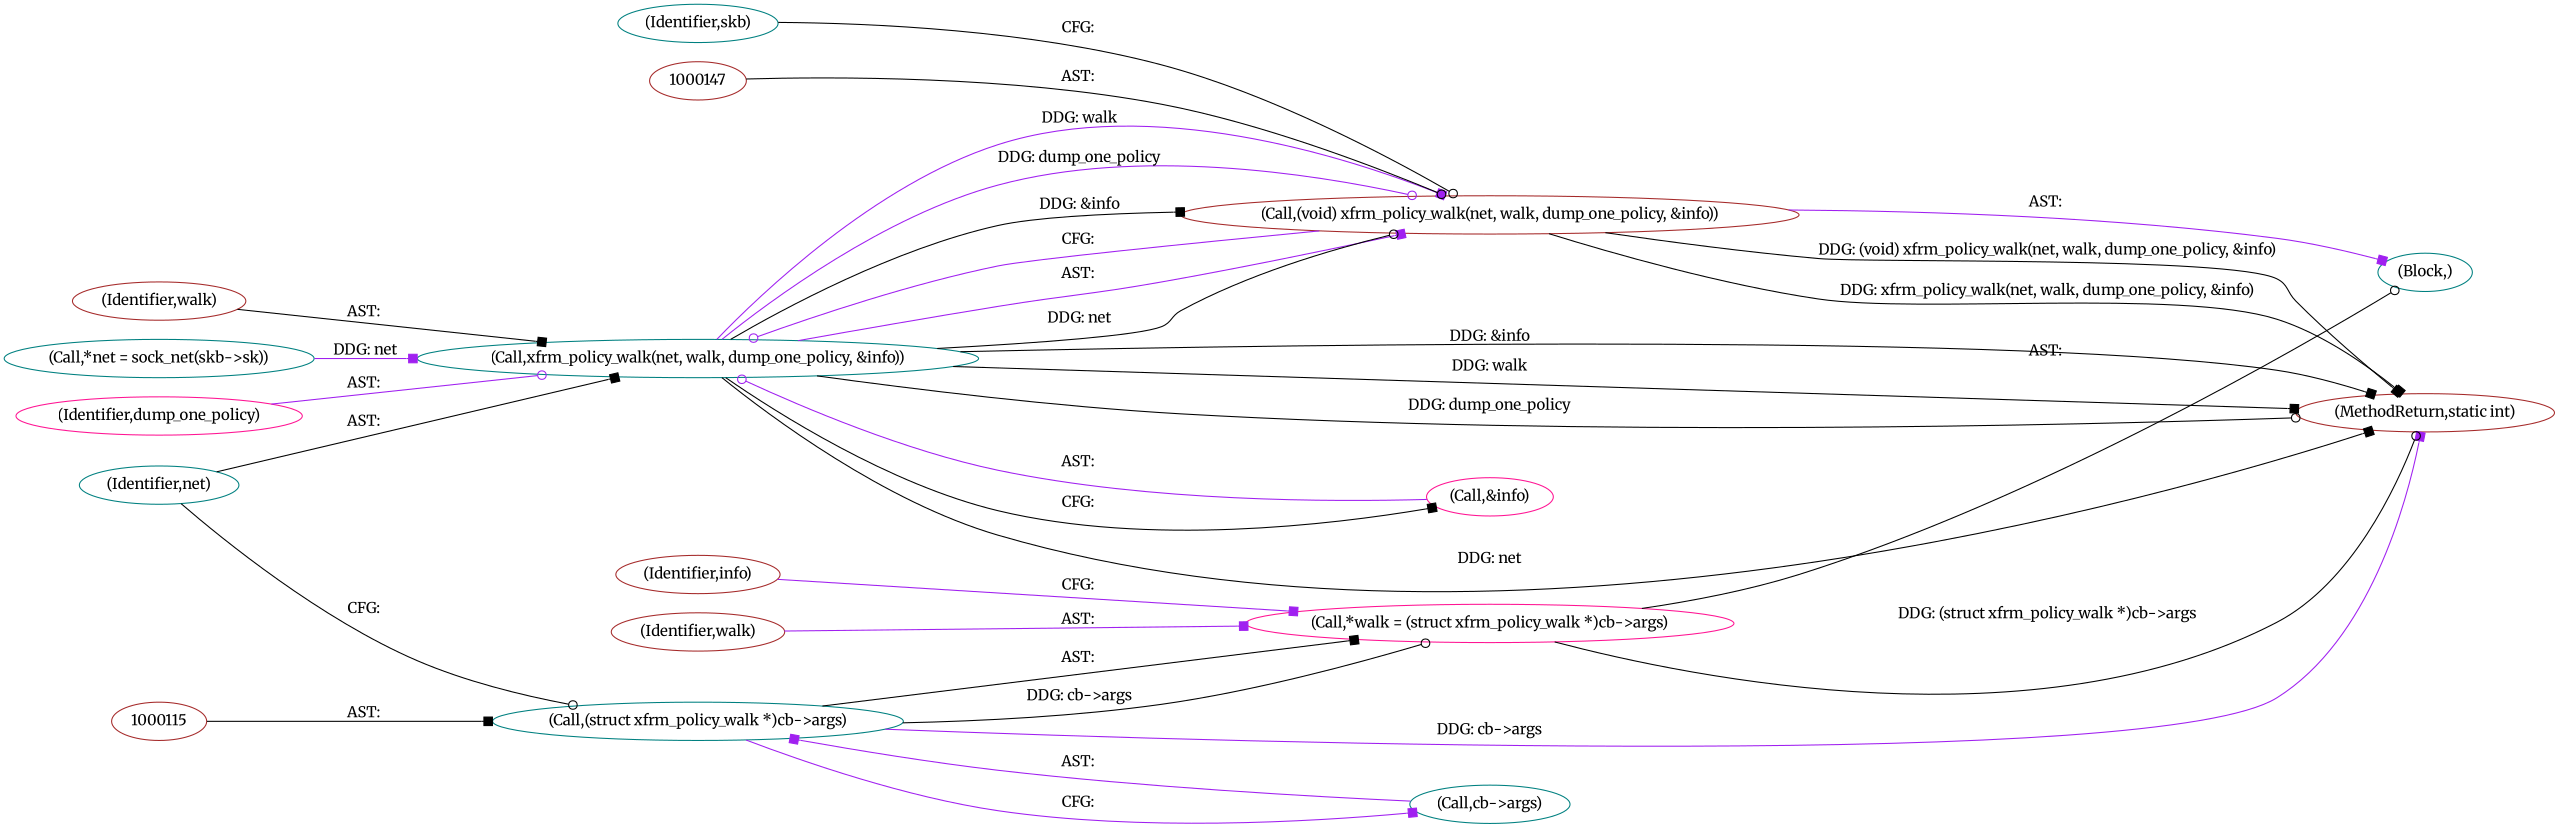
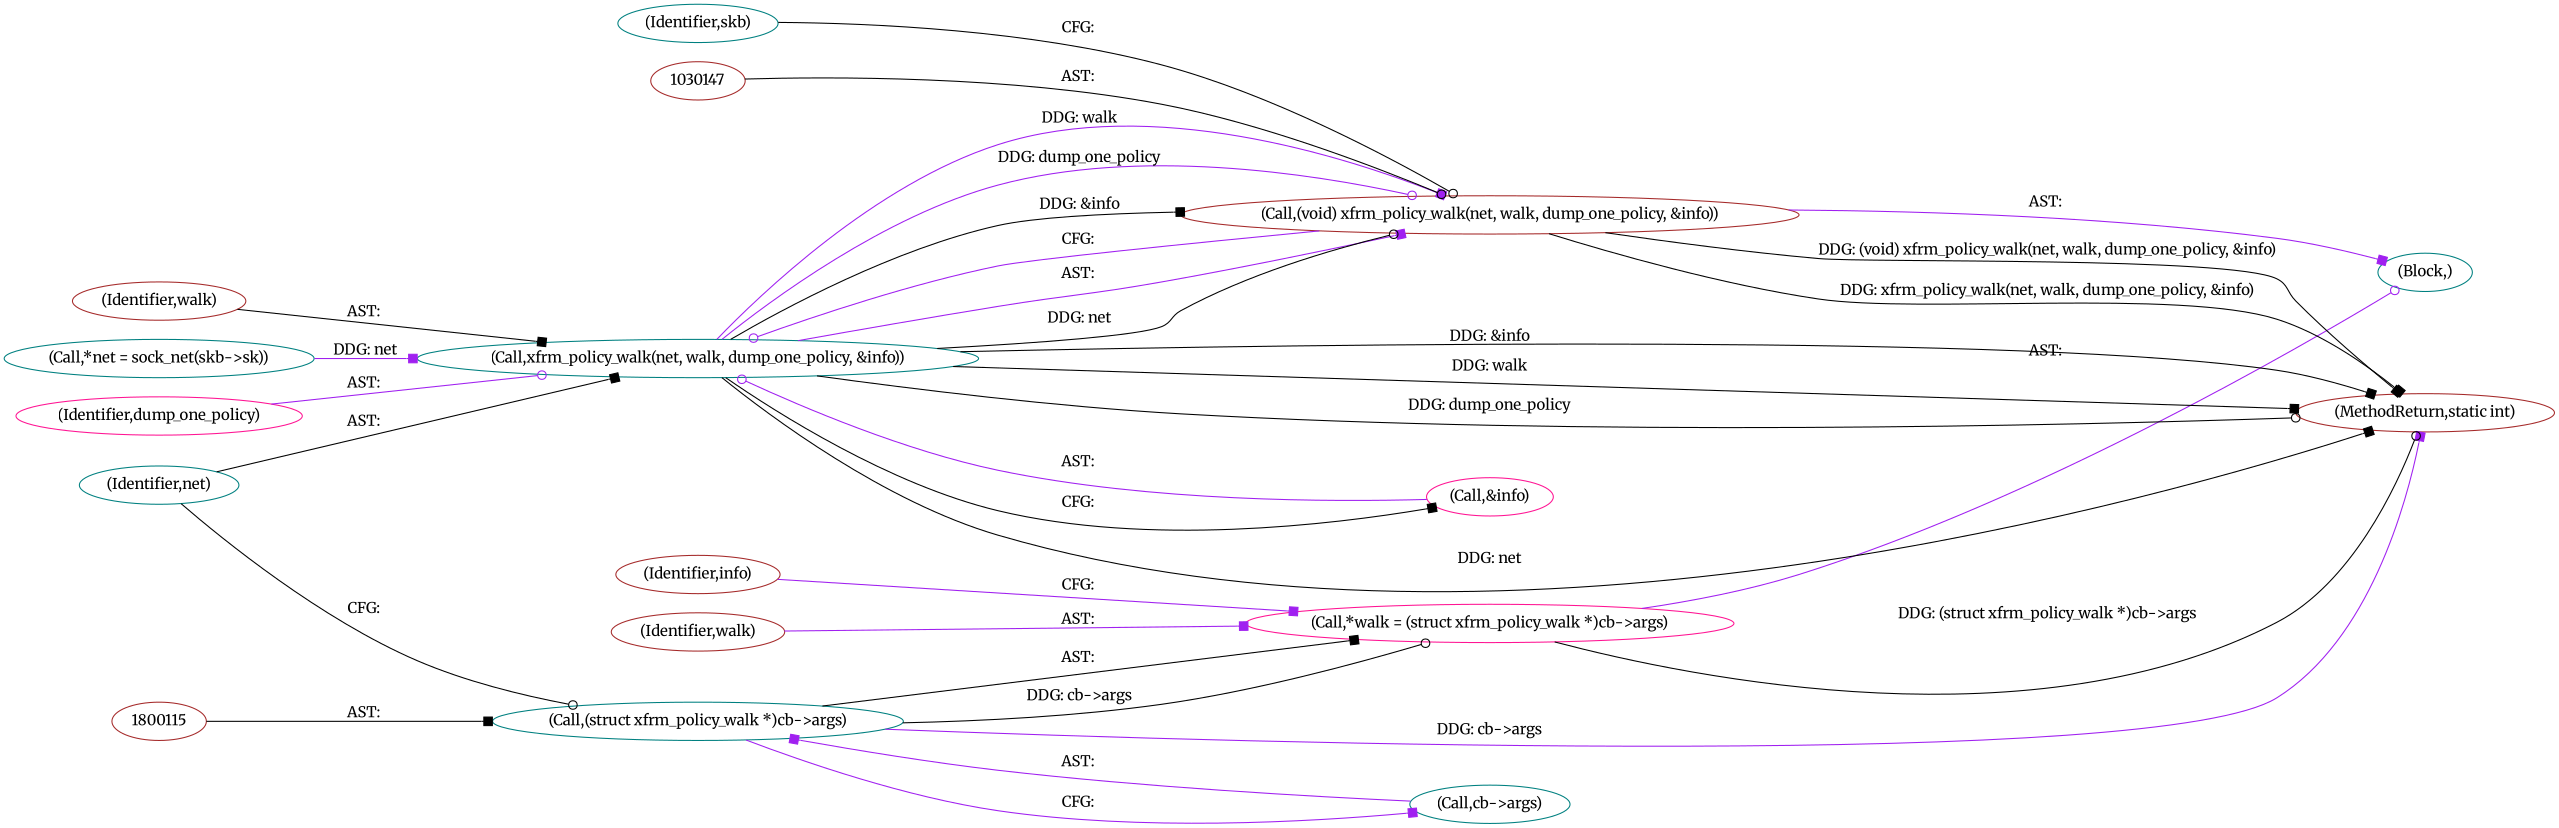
(698, 81) -> (698, 81)
(2030, 484) -> (2030, 484)
(159, 721) -> (159, 721)
